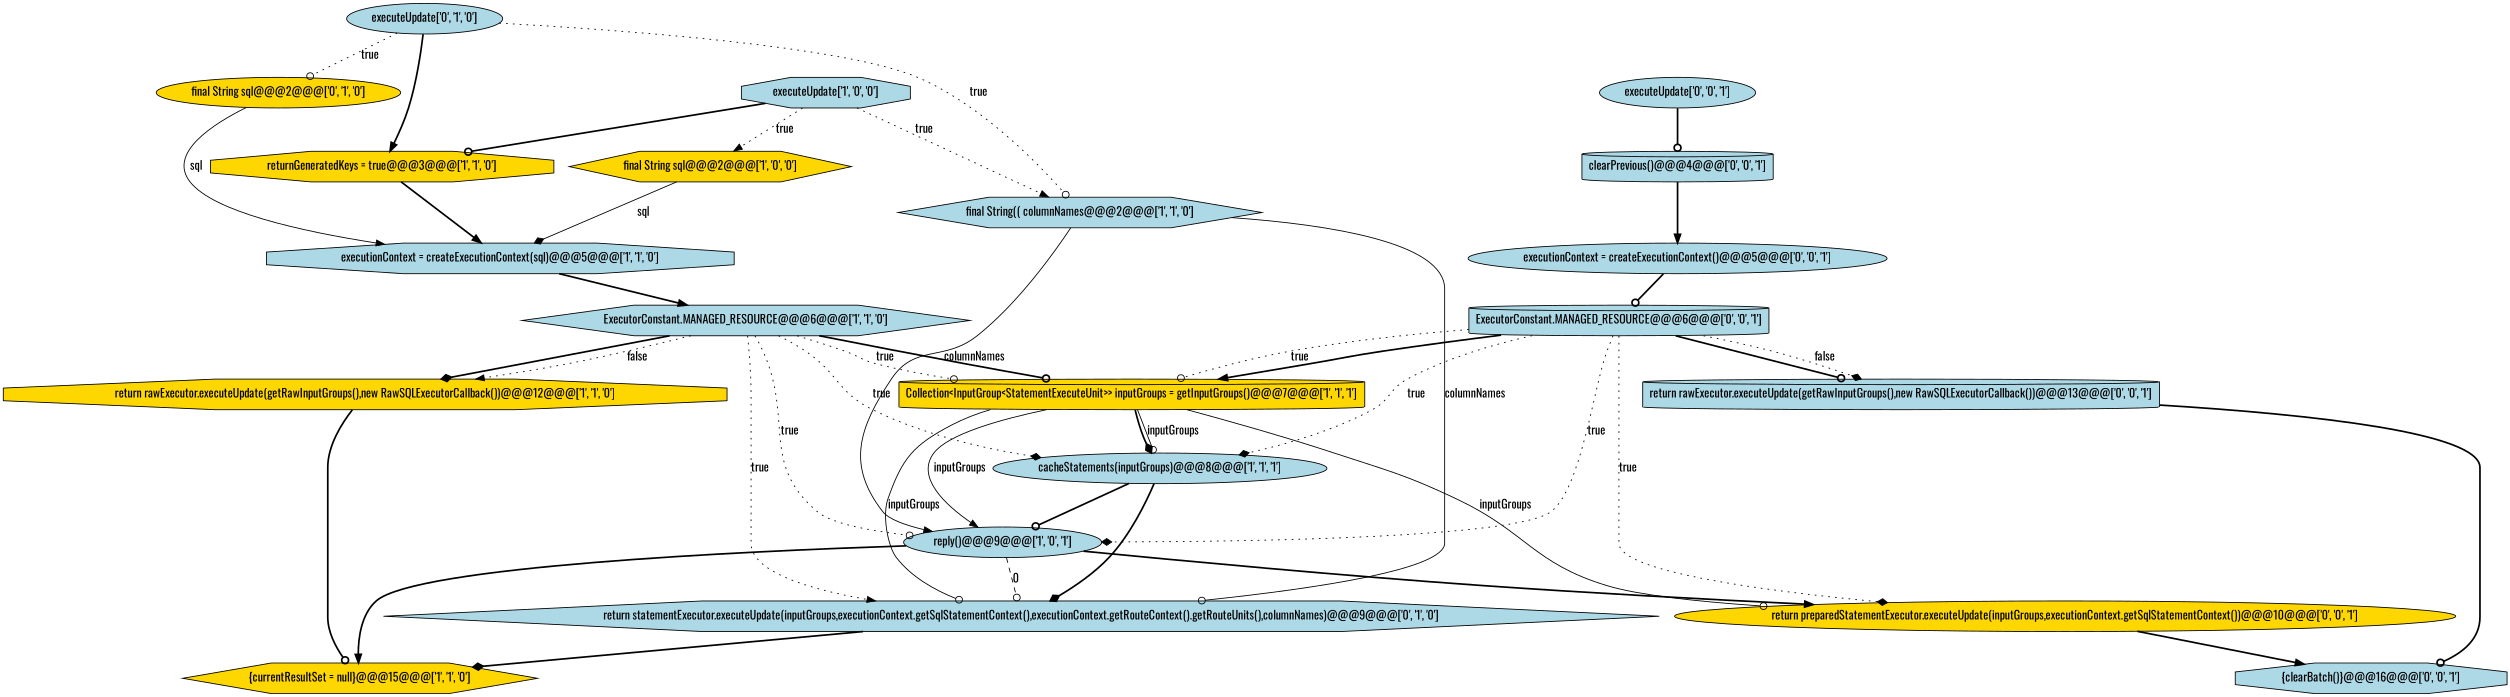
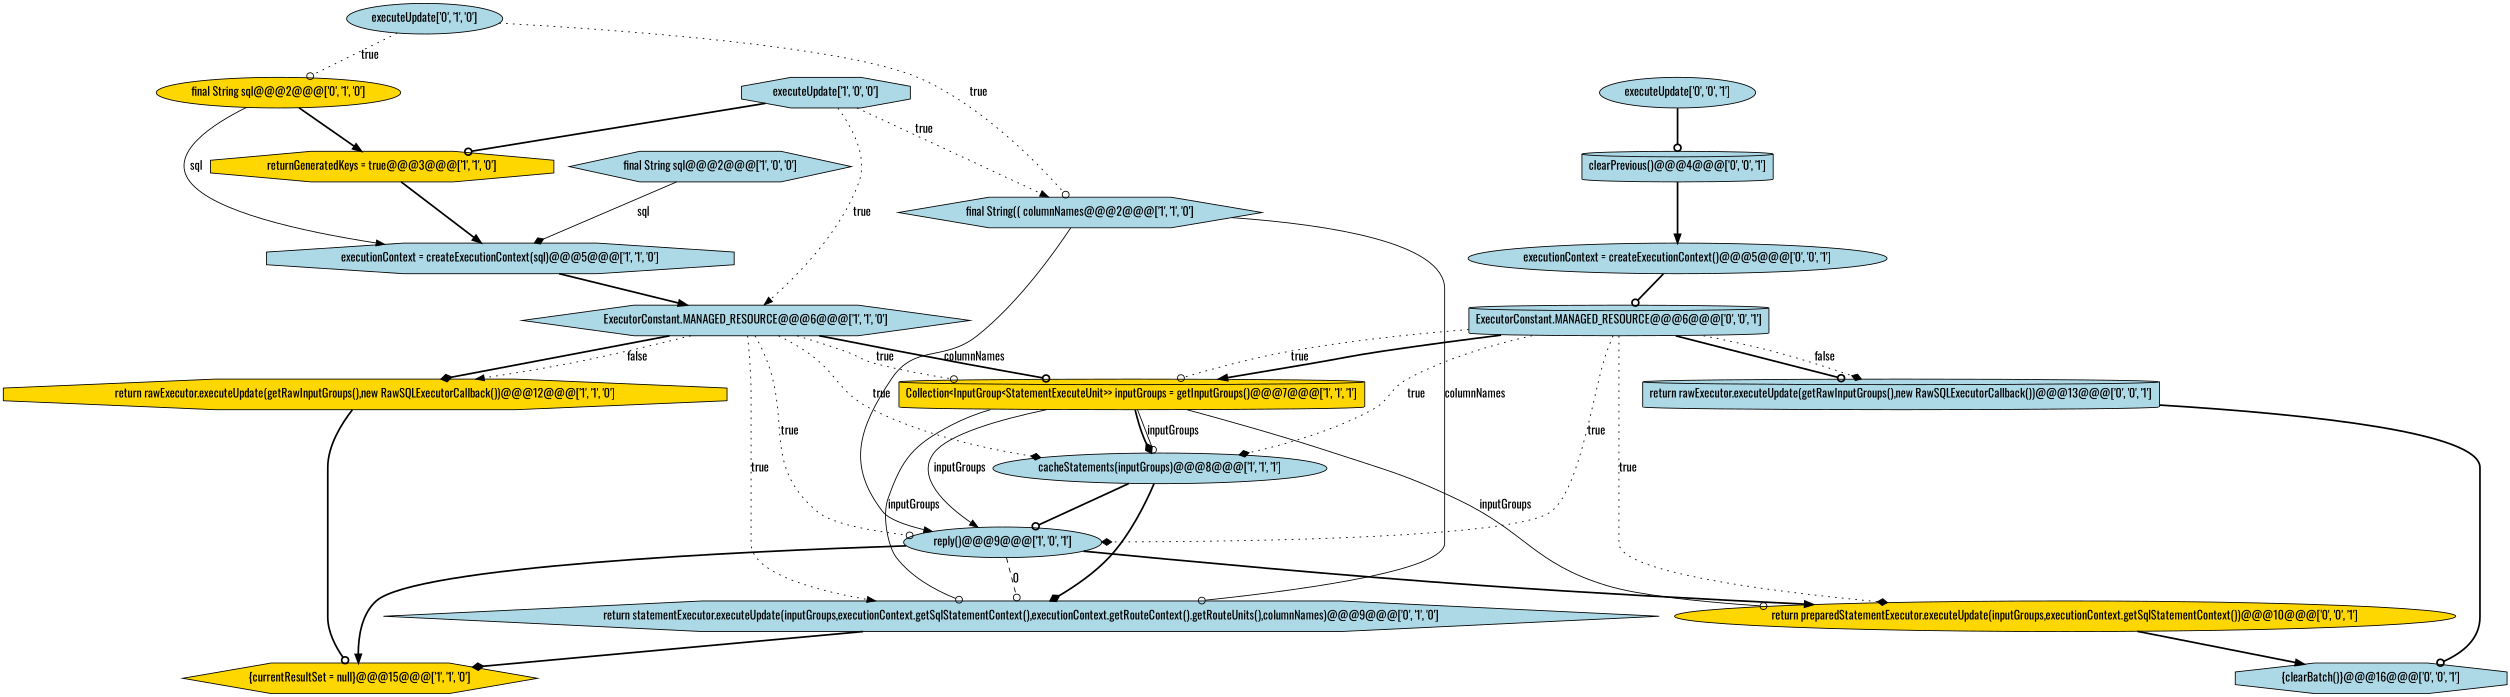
(413, 90) -> (327, 127)
(772, 127) -> (844, 213)
(710, 167) -> (710, 167)
